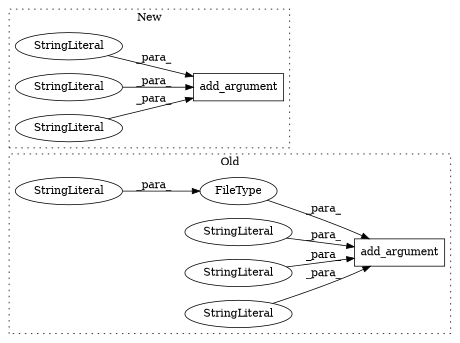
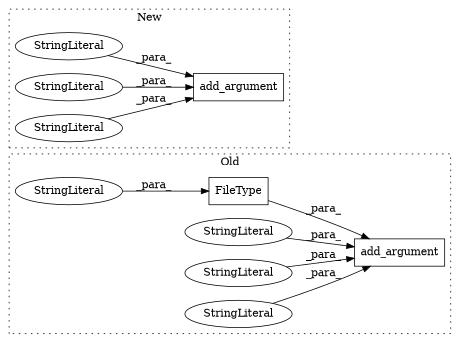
(239, 191) -> (239, 191)
